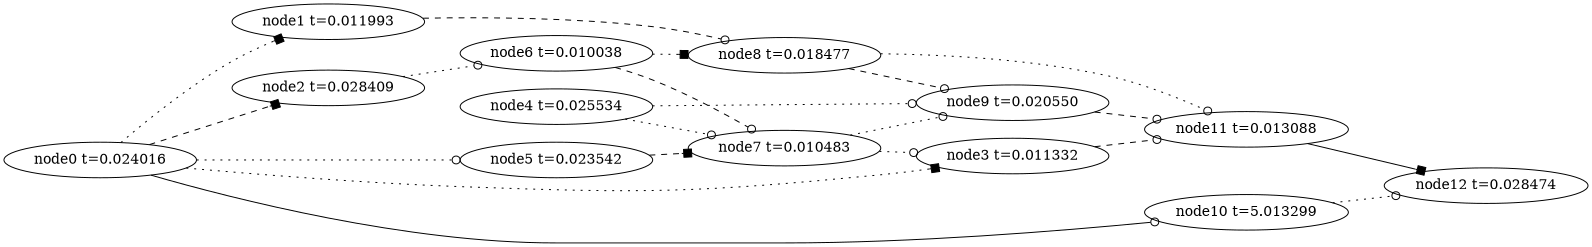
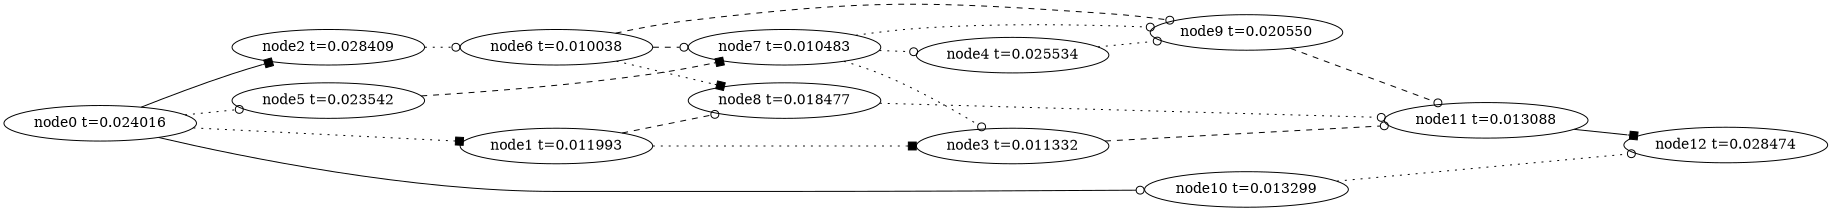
(895, 78) -> (890, 4)
(209, 125) -> (201, 84)
(666, 127) -> (895, 51)
(558, 190) -> (780, 146)
(1247, 212) -> (1247, 189)
